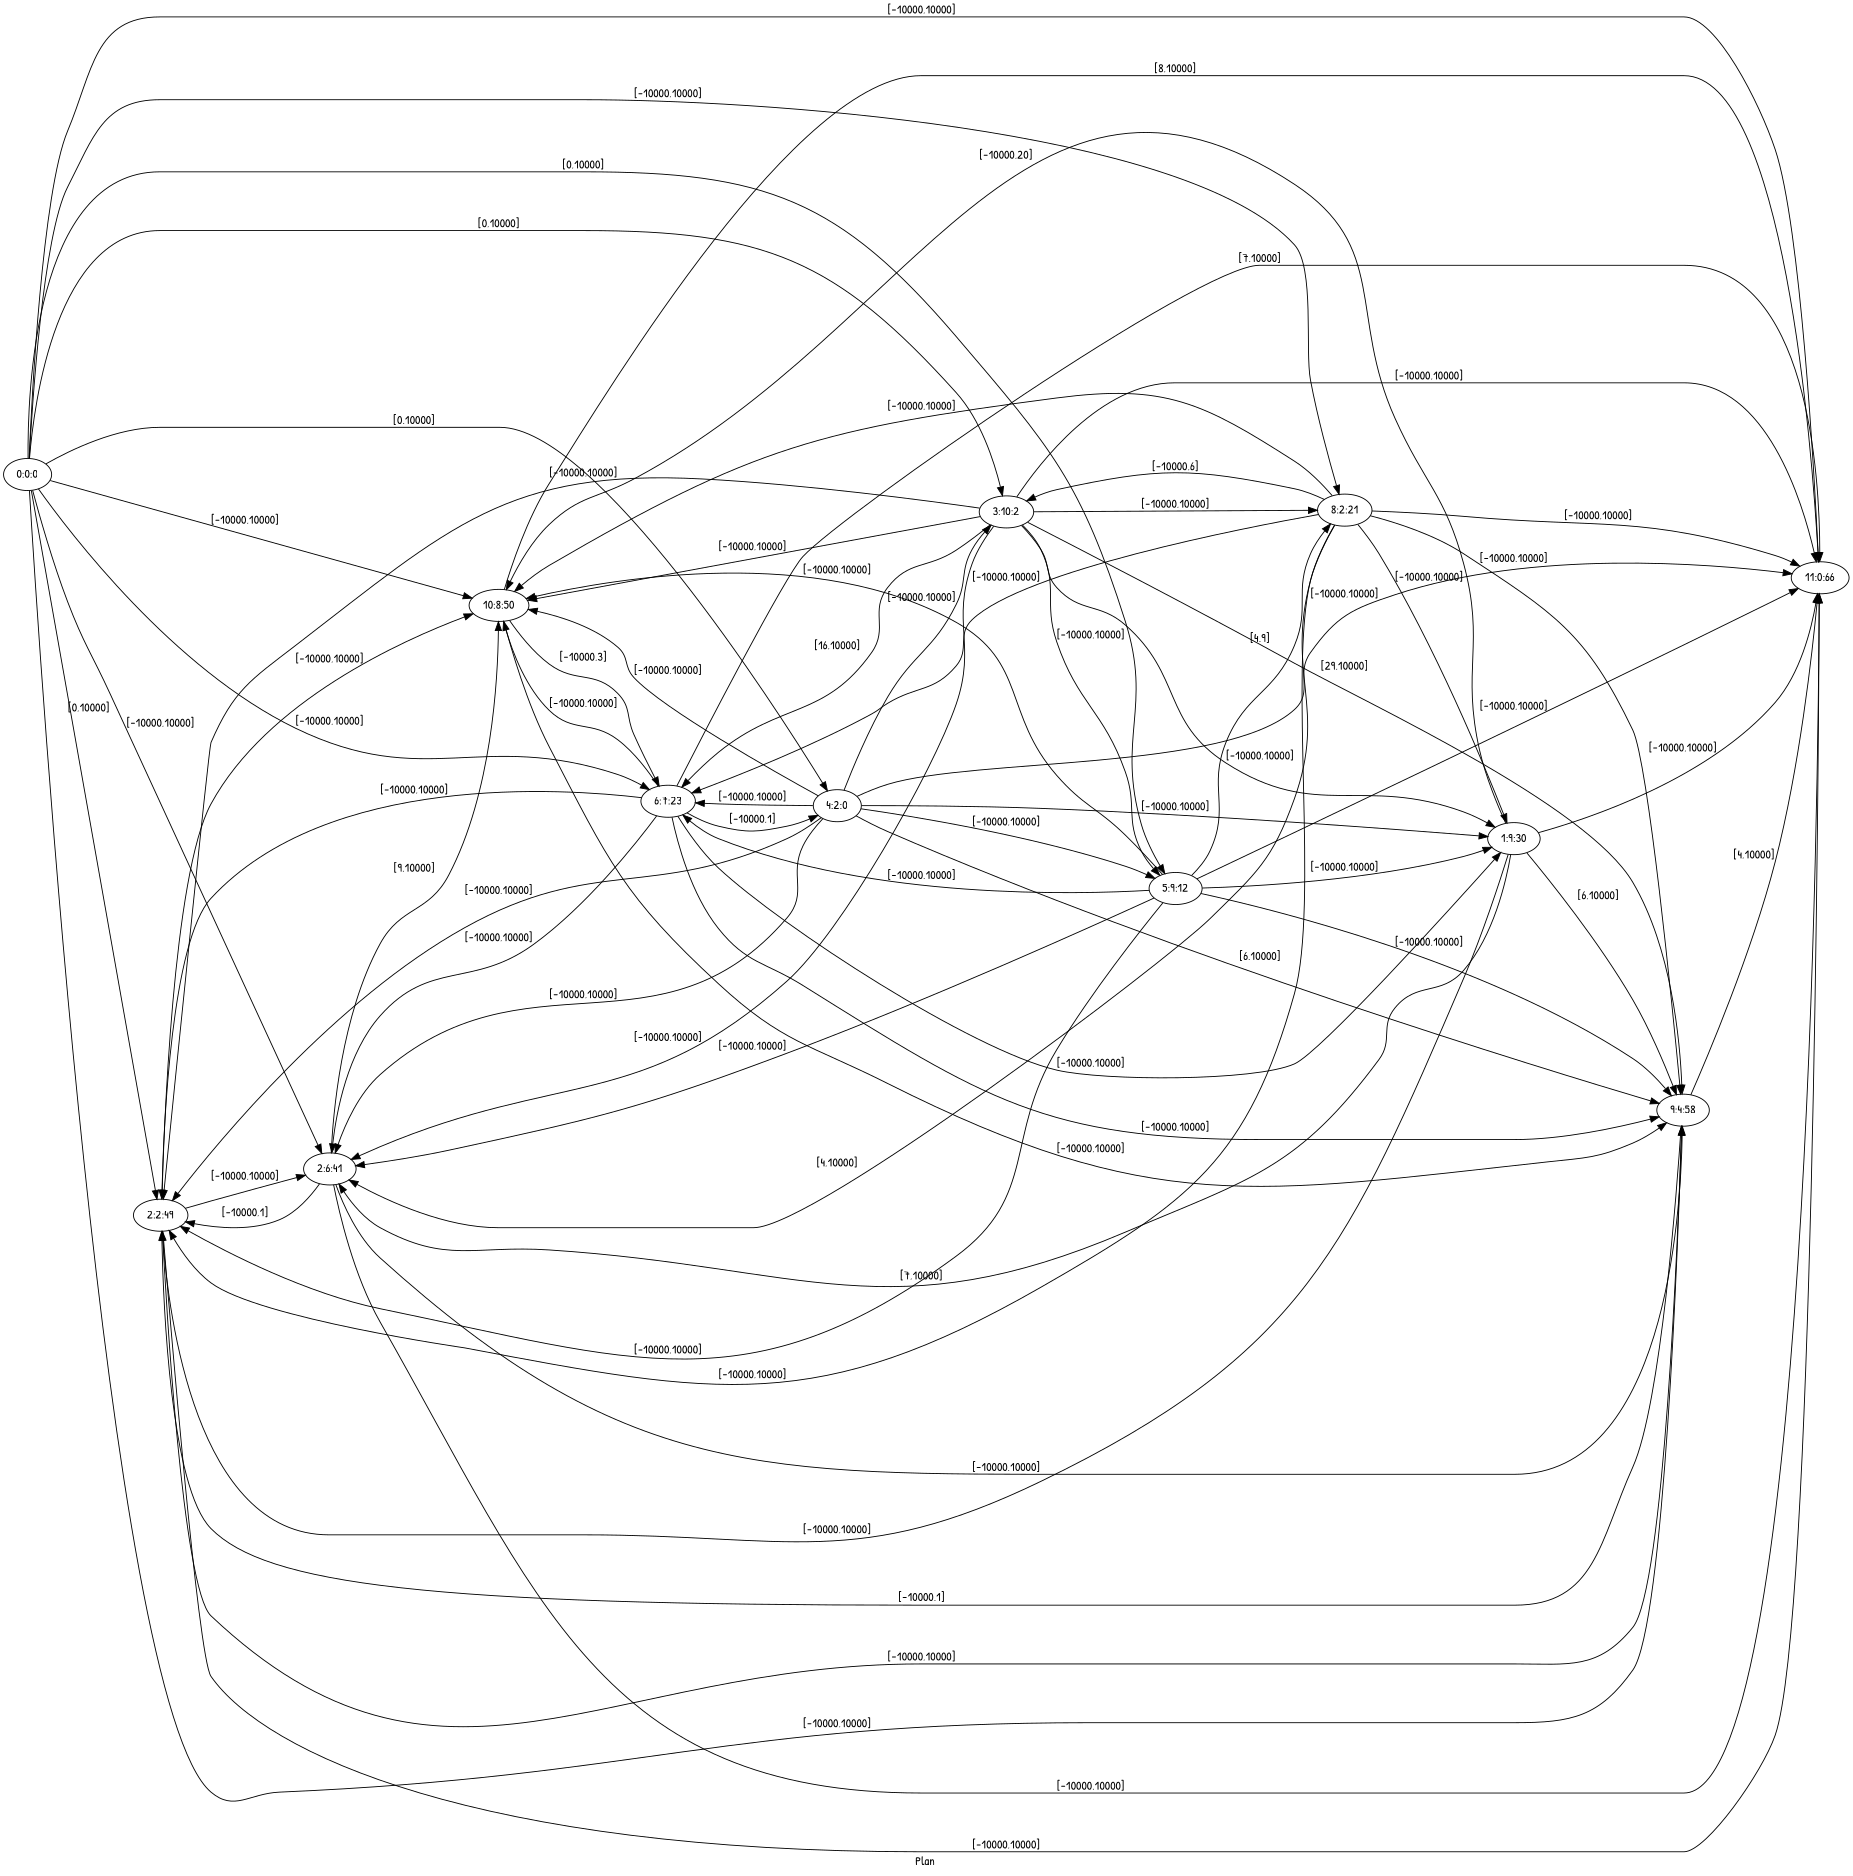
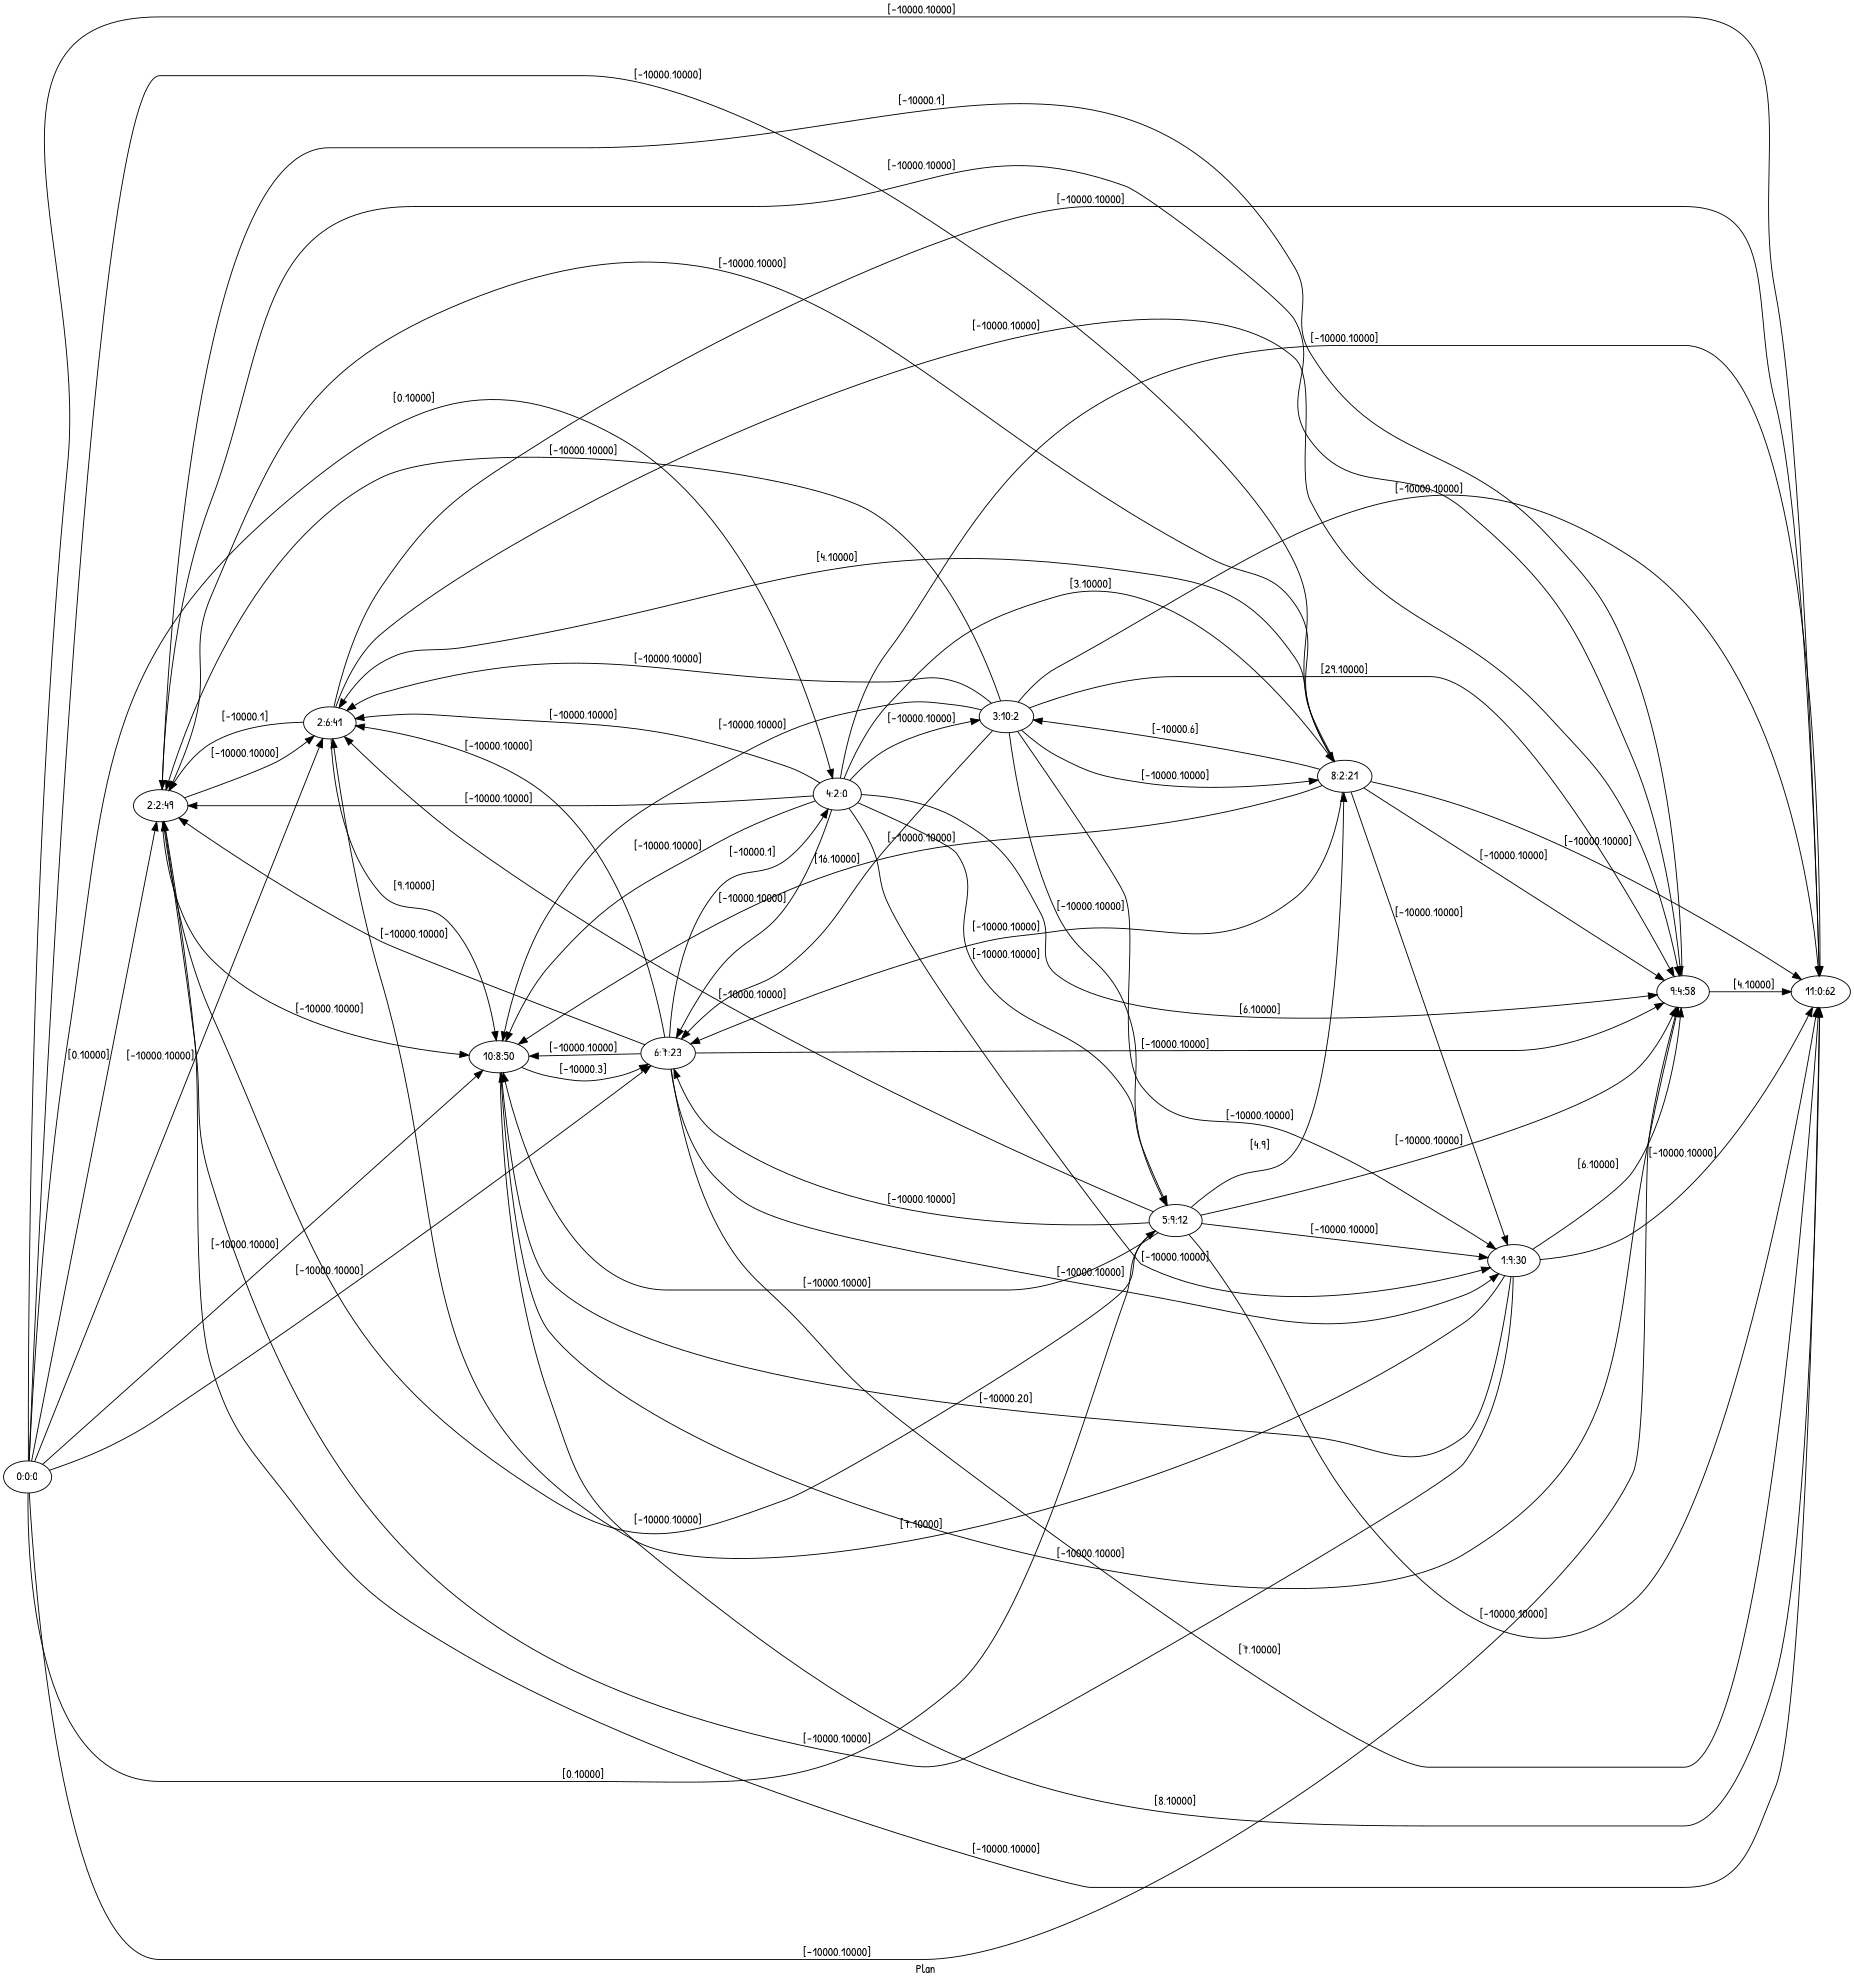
(494, 231) -> none
(1820, 578) -> (1821, 992)
none -> (1077, 594)
